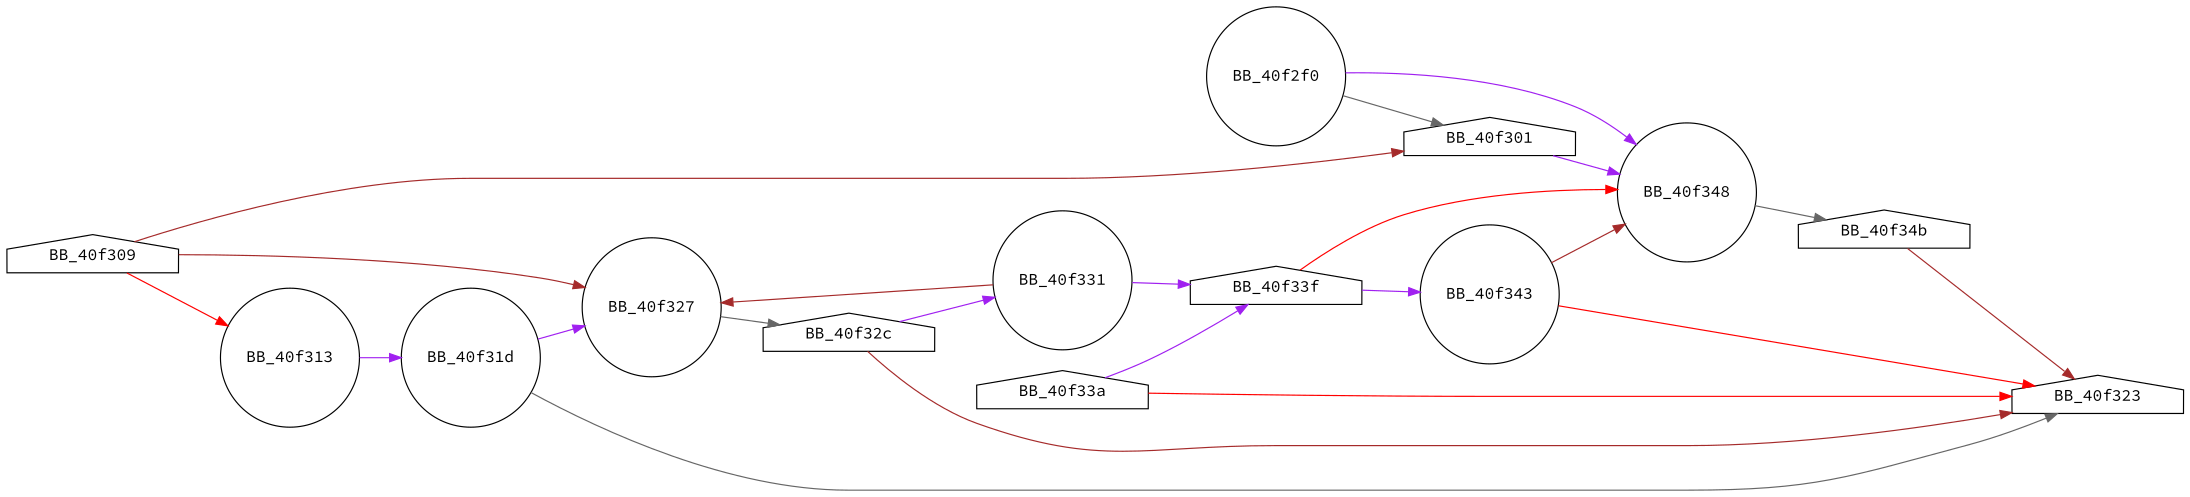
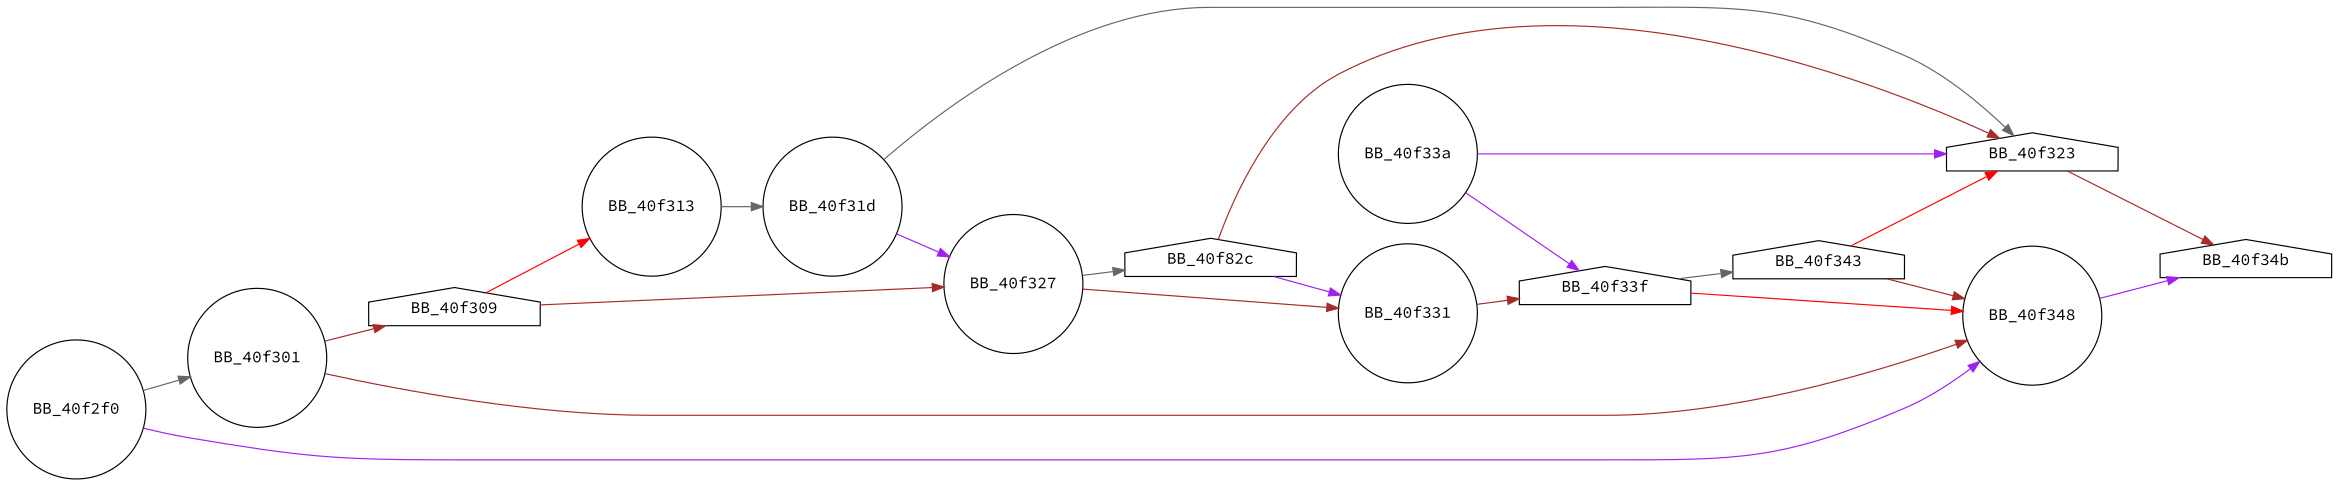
(1490, 138) -> (257, 358)
(1581, 163) -> (1143, 415)
(760, 178) -> (349, 335)
(1785, 212) -> (2134, 290)
(1155, 283) -> (1492, 302)
(1385, 291) -> (1699, 276)
(863, 293) -> (1205, 298)
(1490, 294) -> (1819, 262)
(1986, 310) -> (2135, 205)
(849, 334) -> (1211, 259)
(374, 358) -> (736, 207)
(1063, 392) -> (1408, 154)
(1574, 396) -> (1706, 154)
